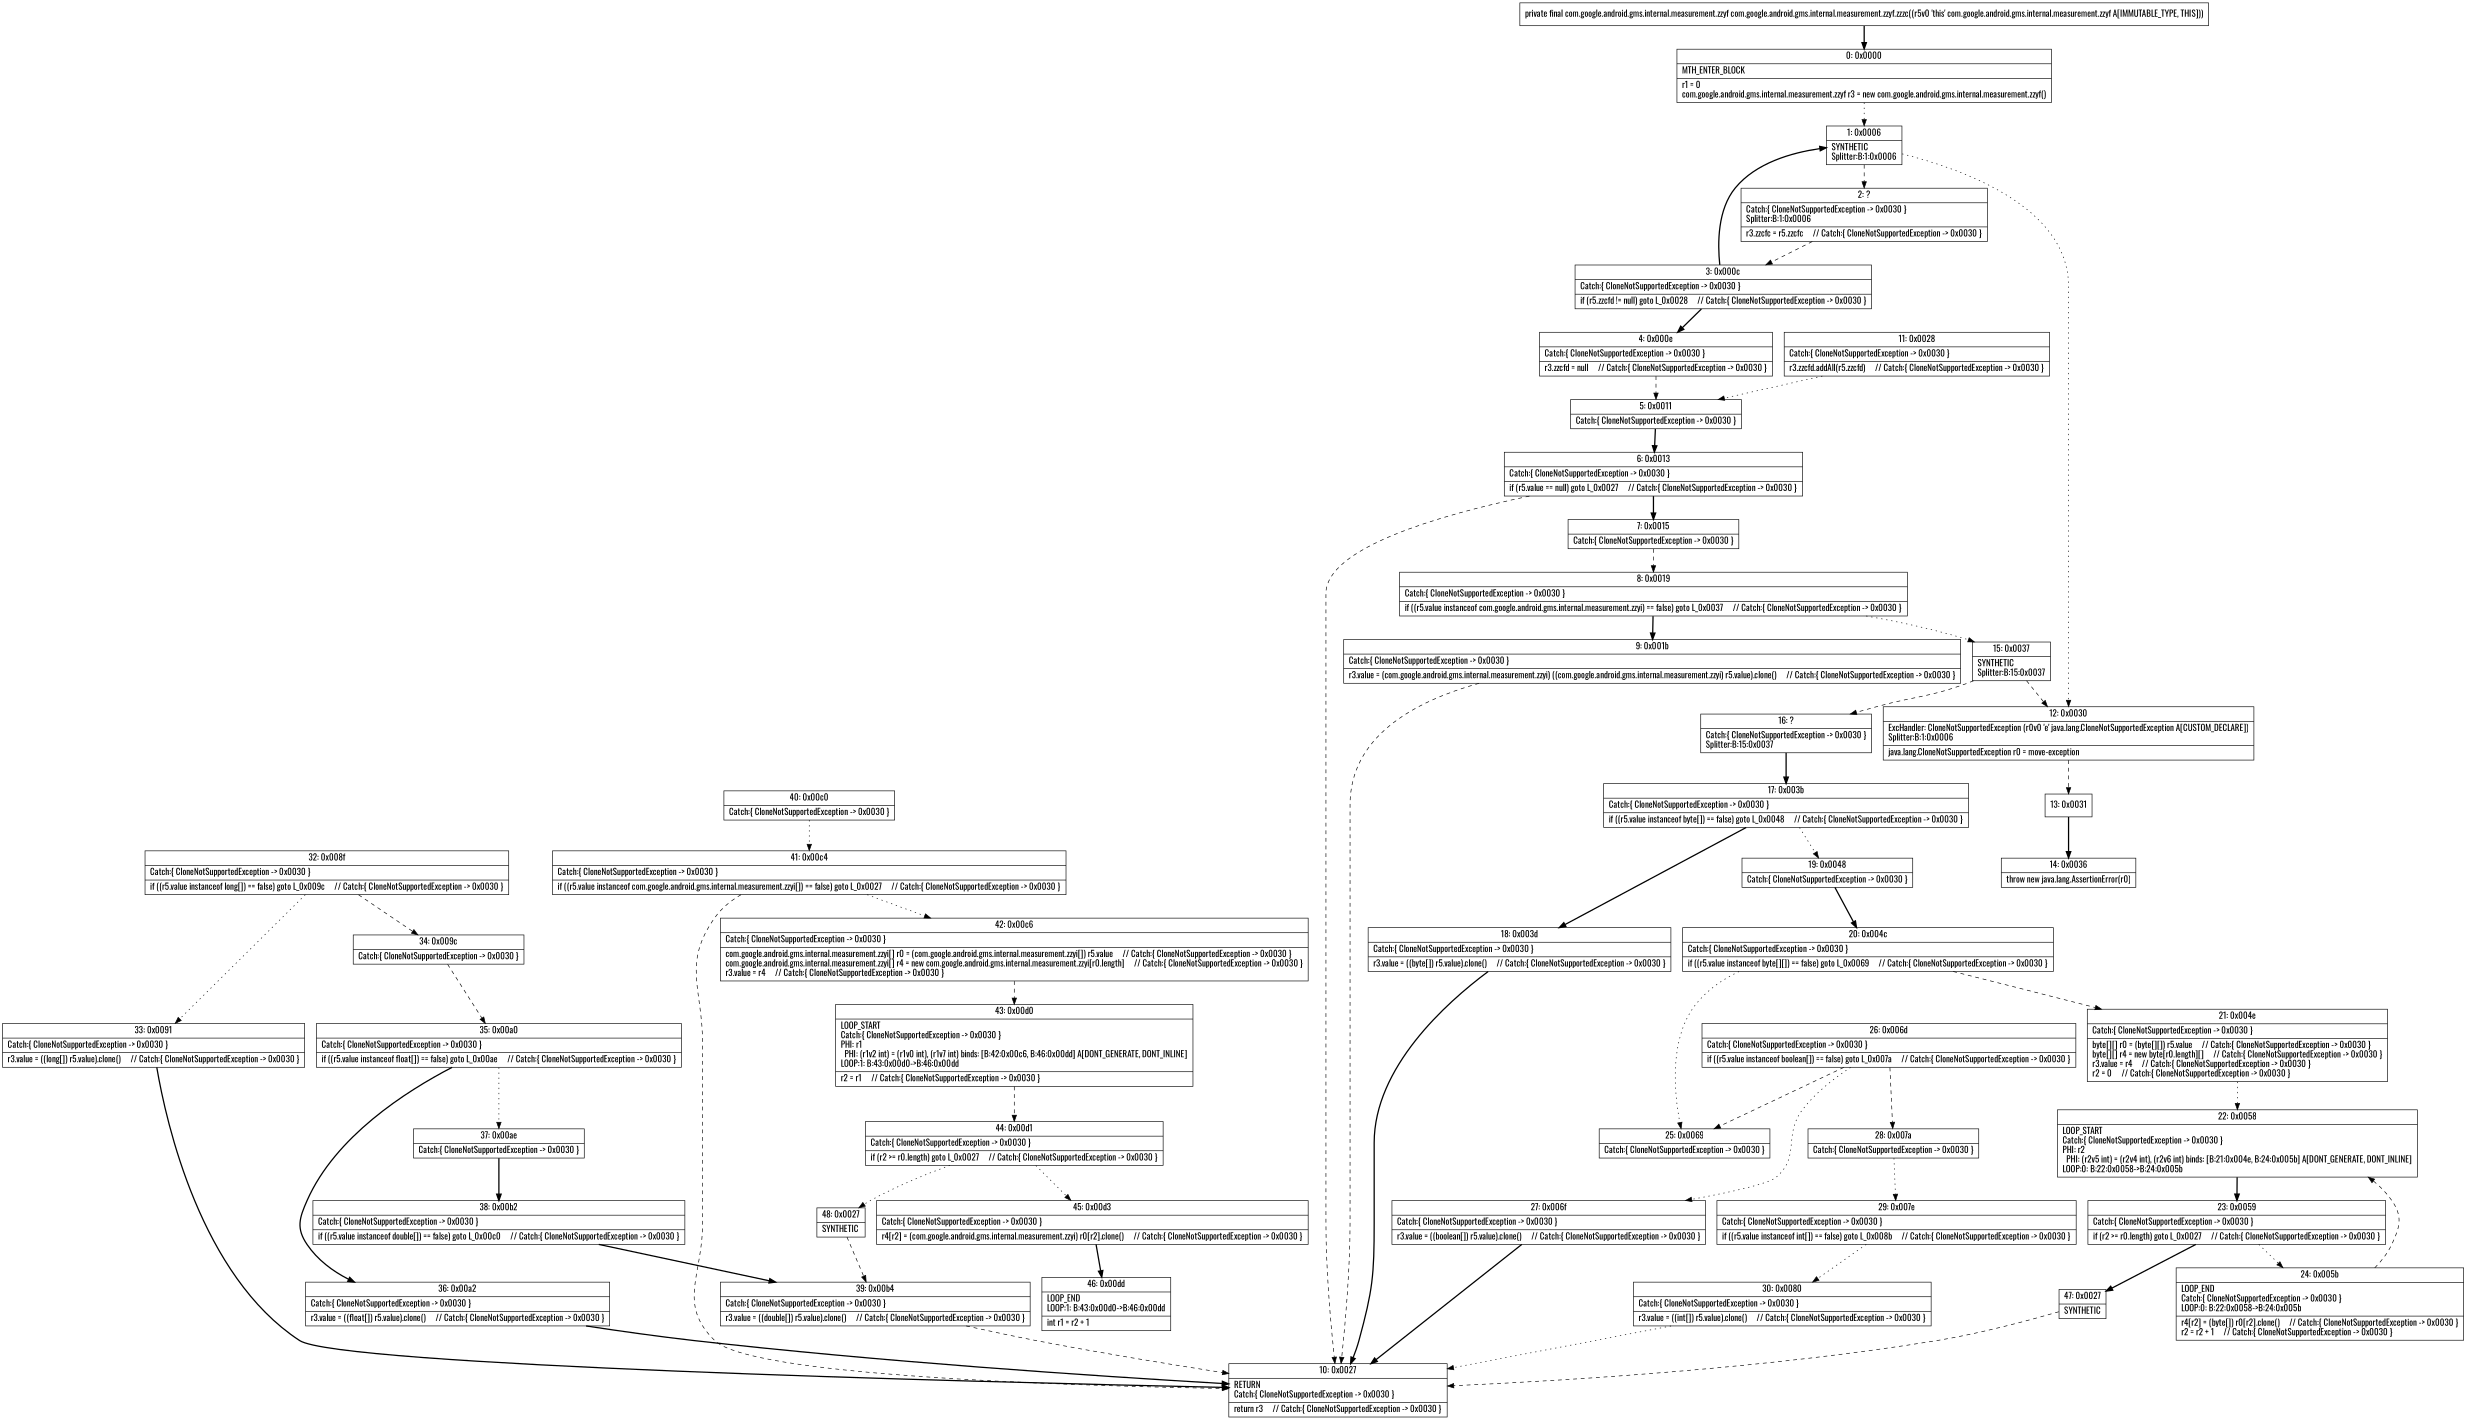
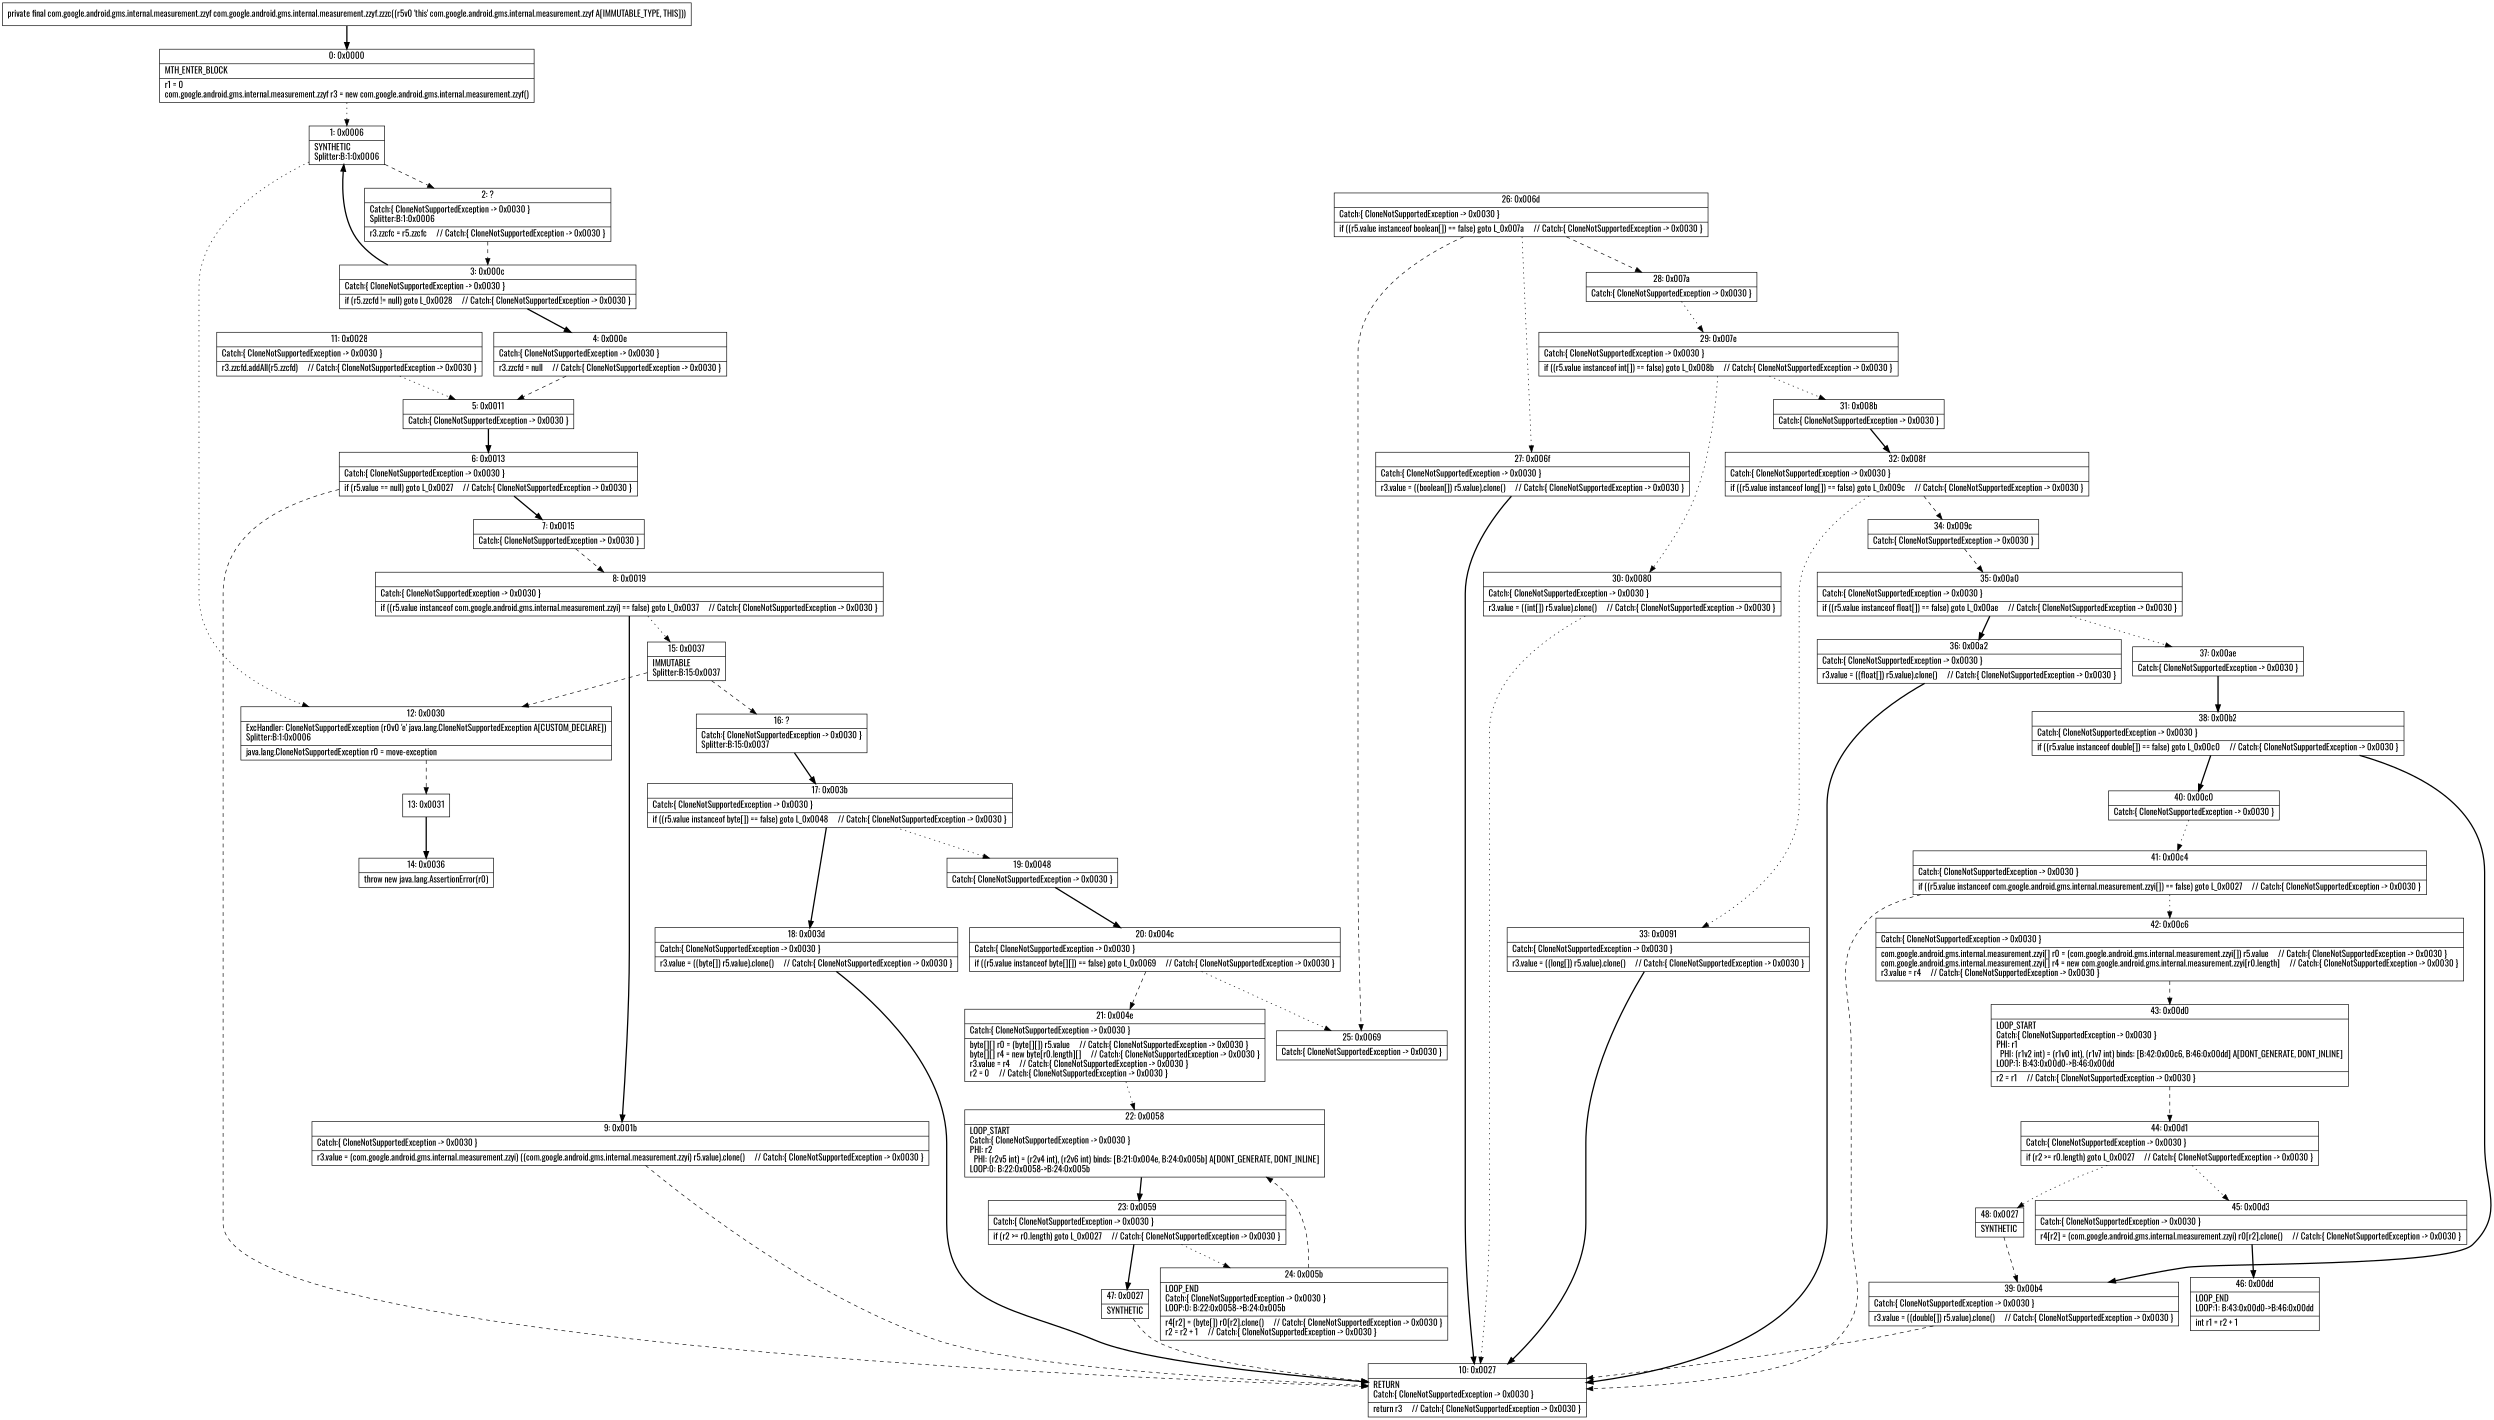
none -> (1859, 414)
(1996, 664) -> (672, 664)
none -> (2206, 770)
